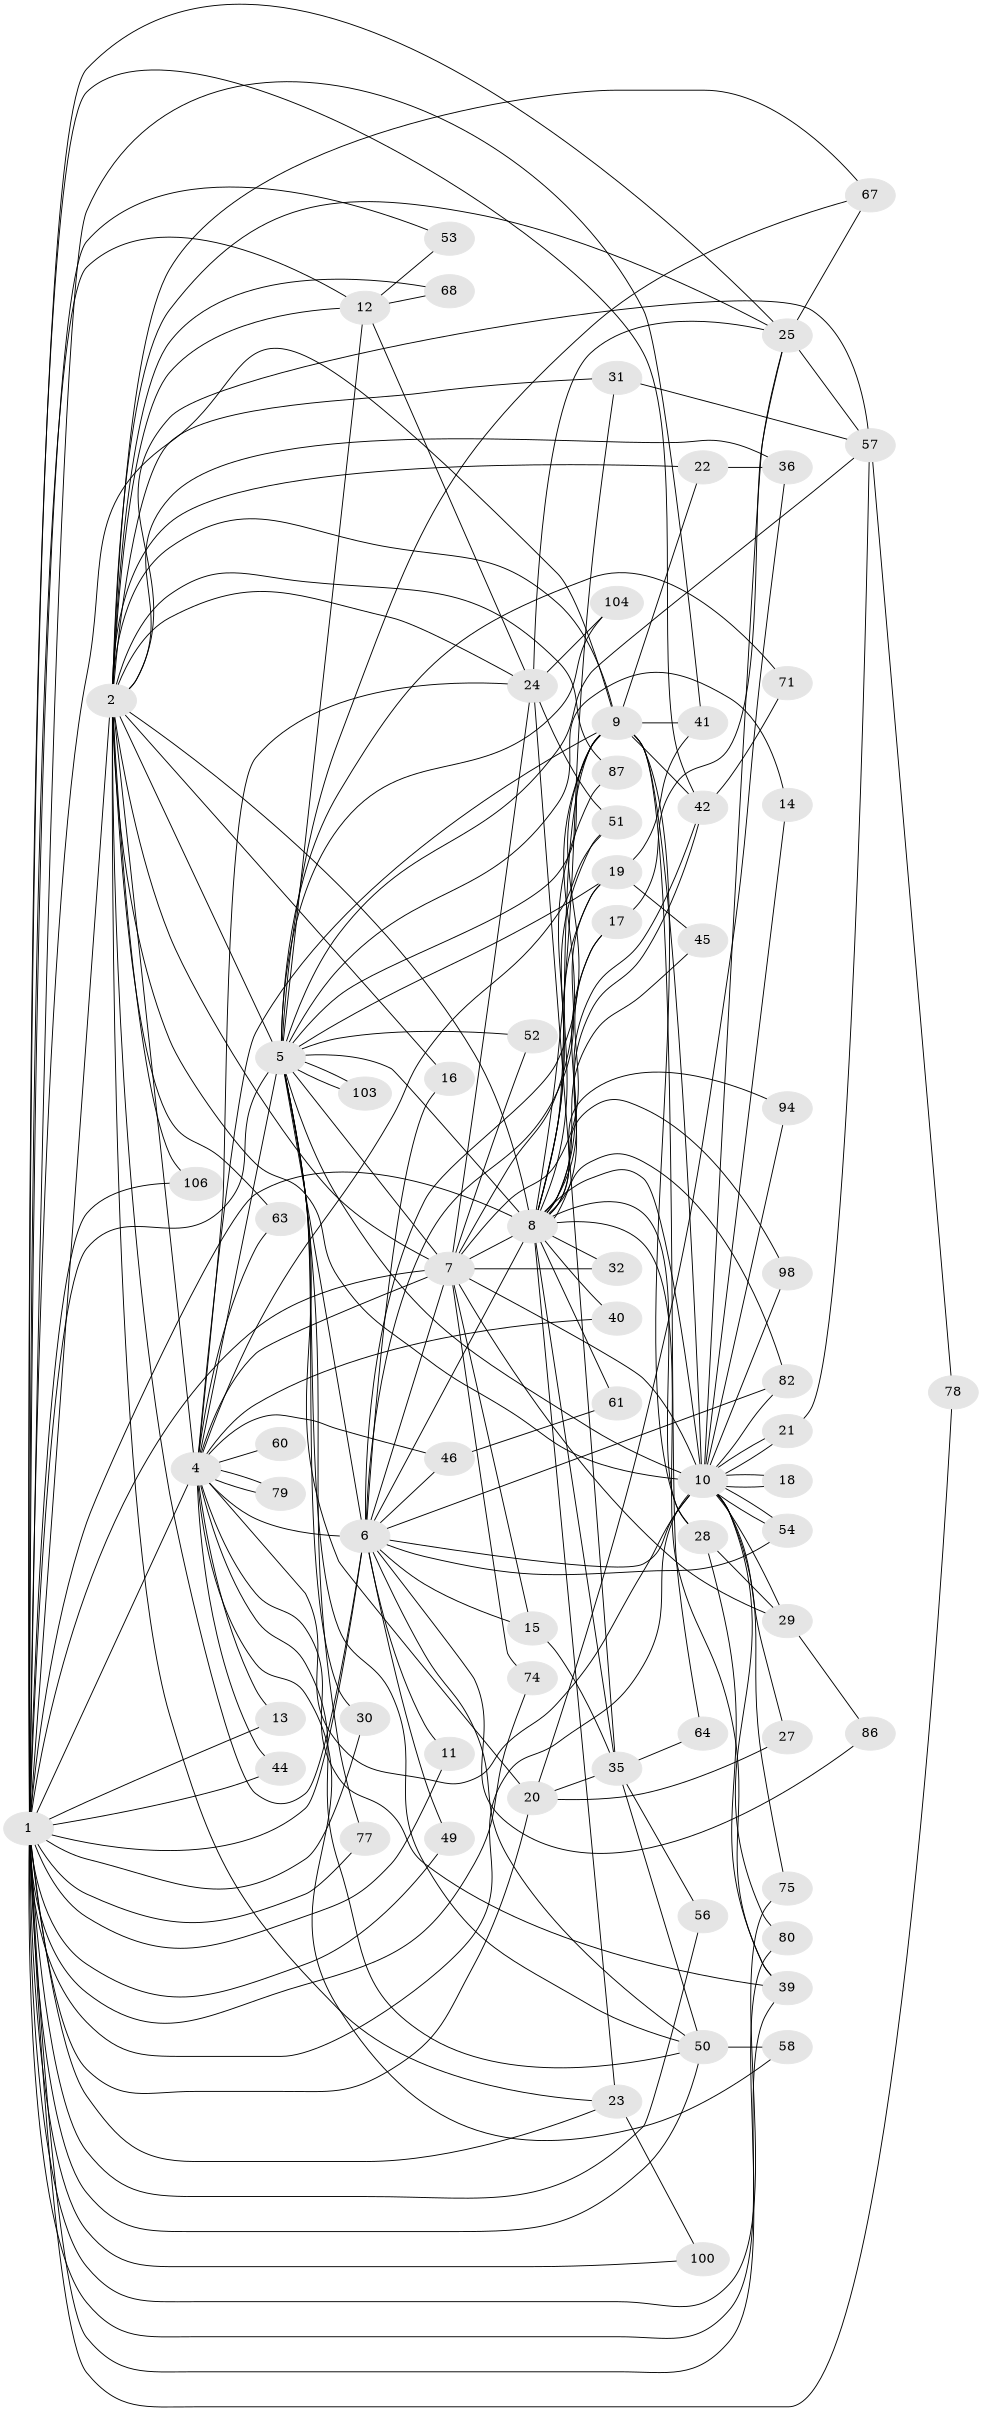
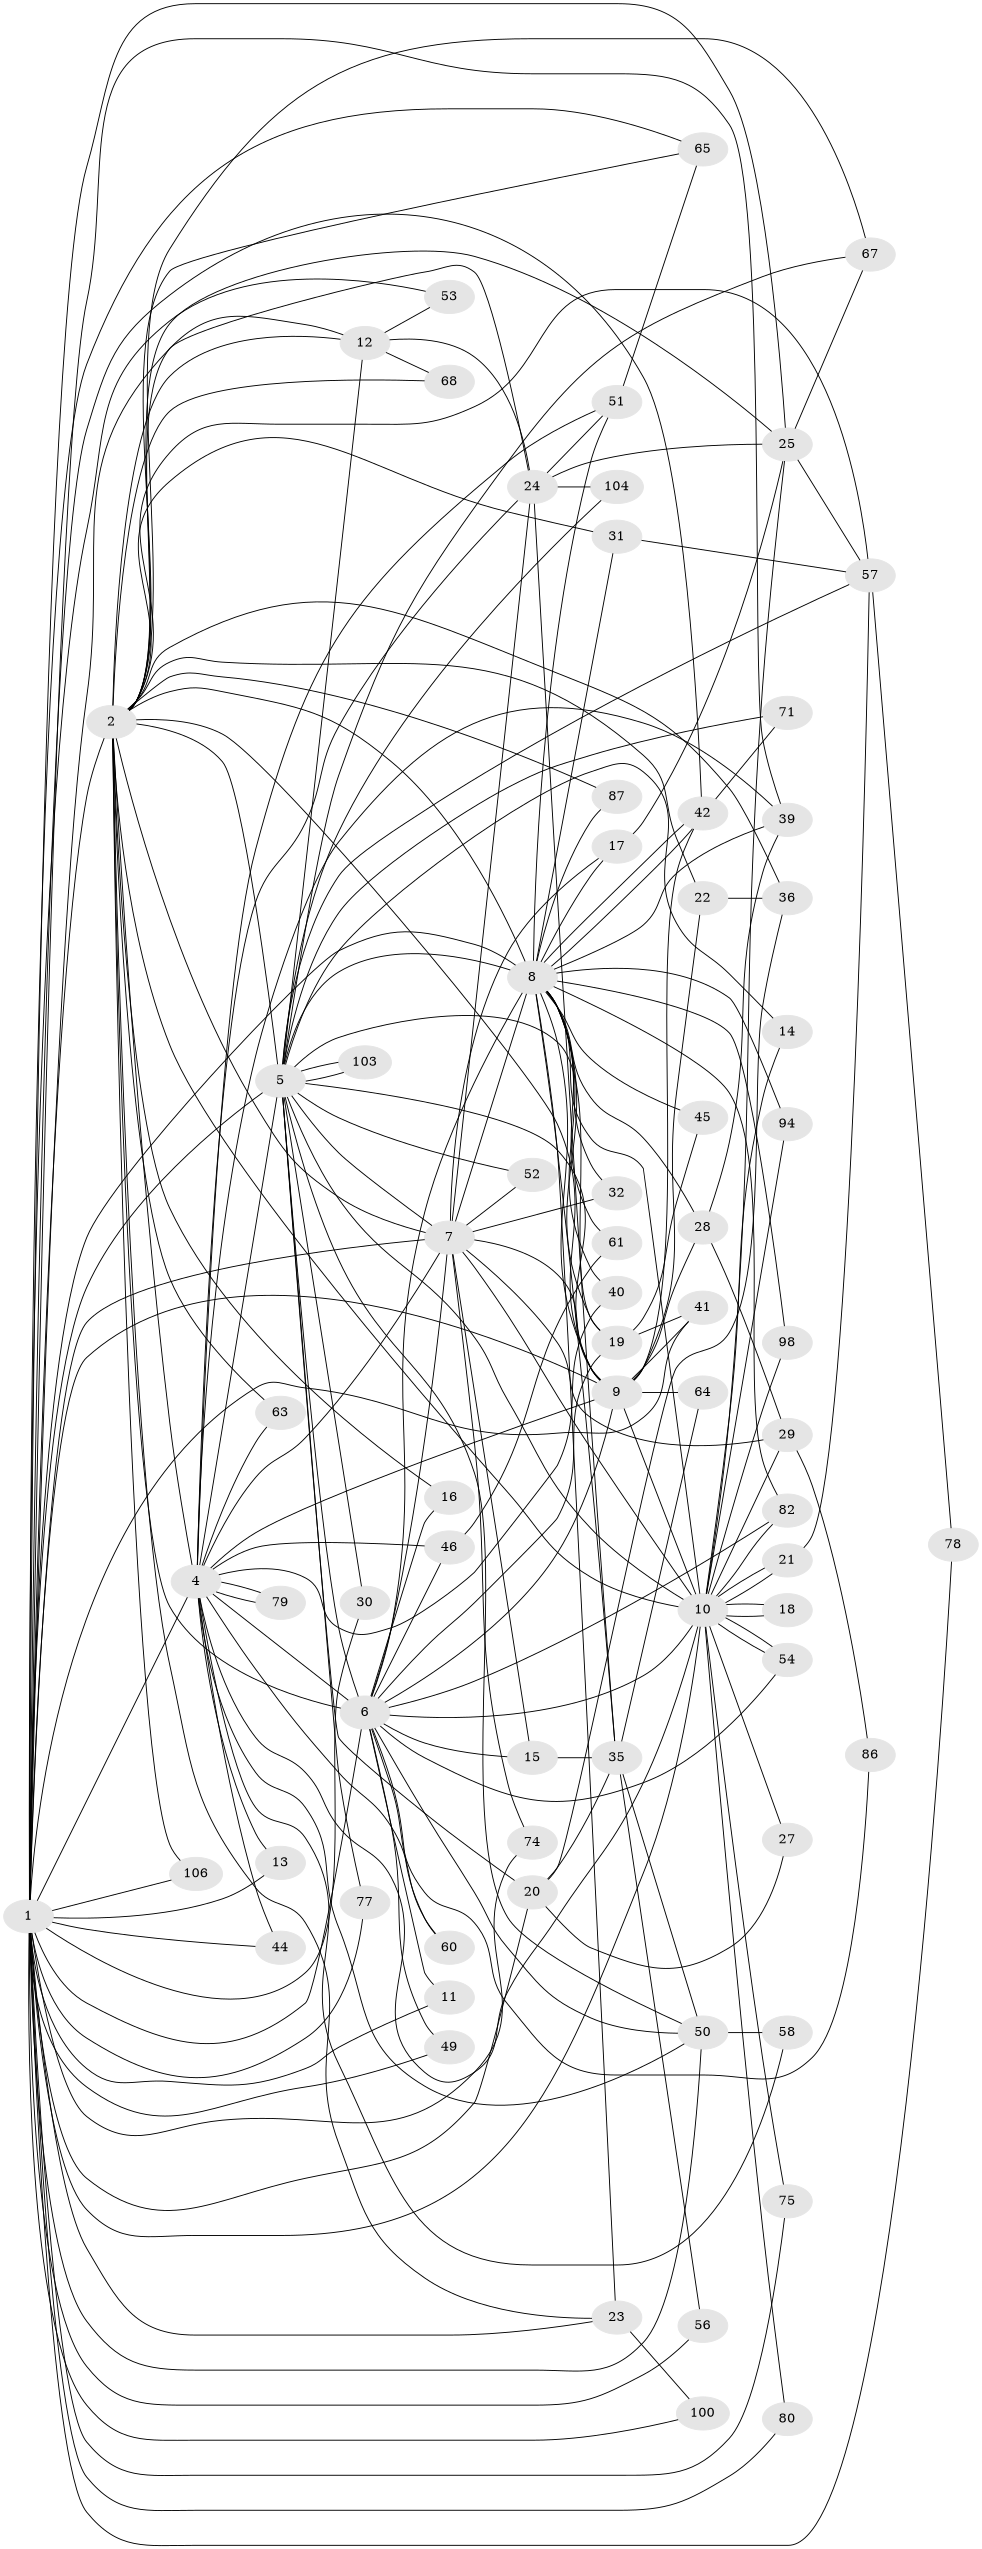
none -> (703, 149)
none -> (402, 1832)
